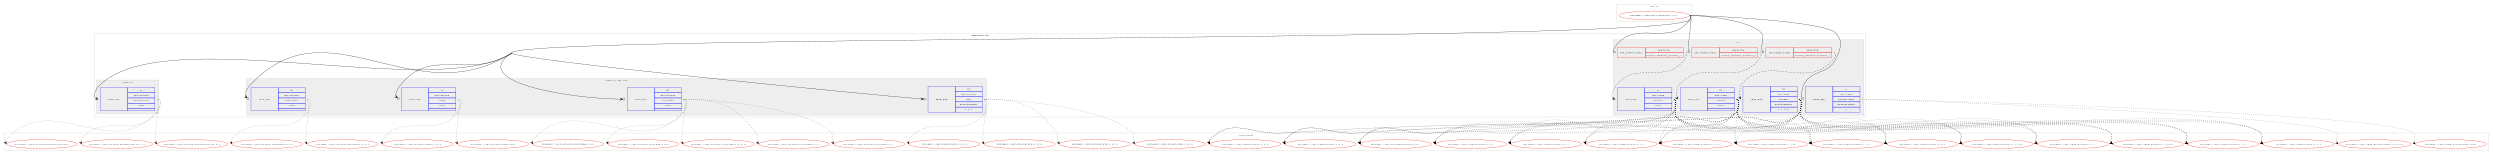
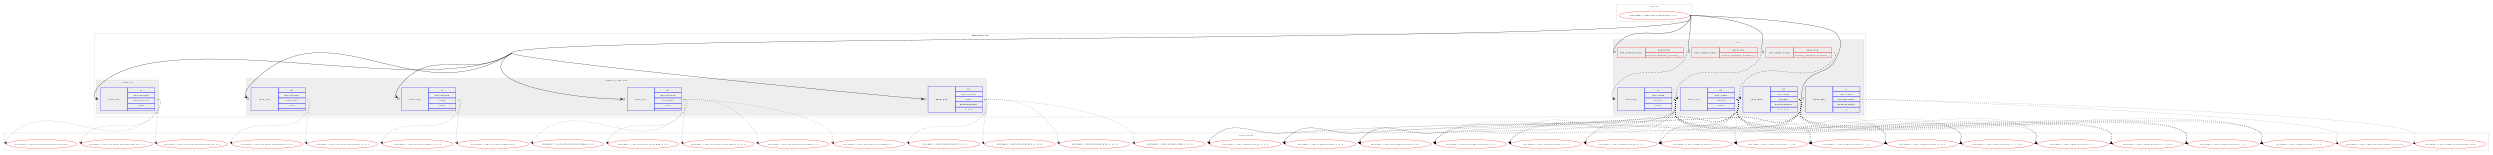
(1471, 144) -> (1471, 144)
